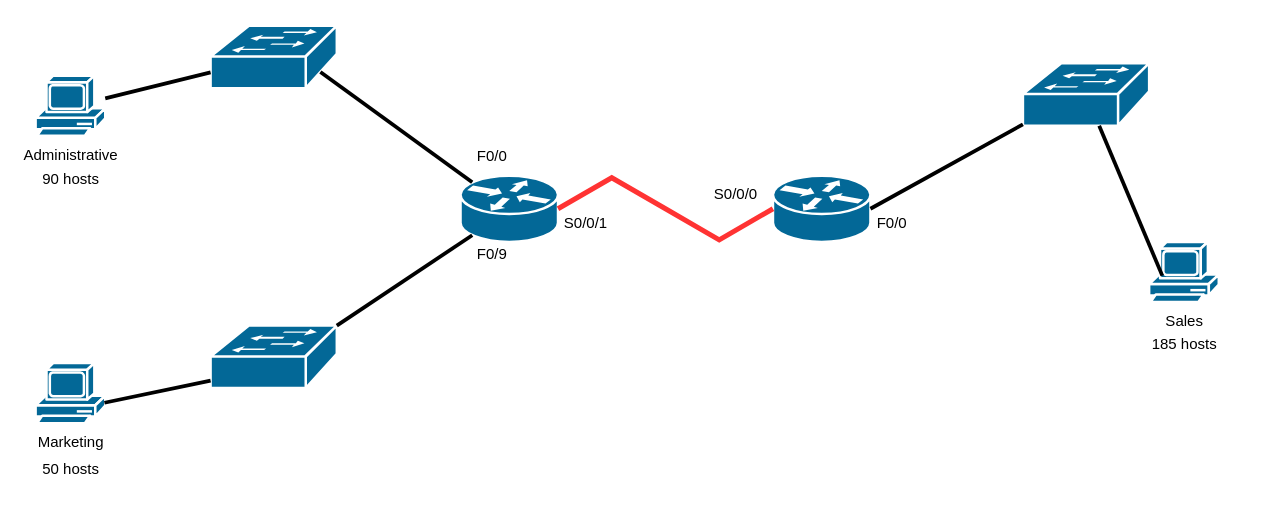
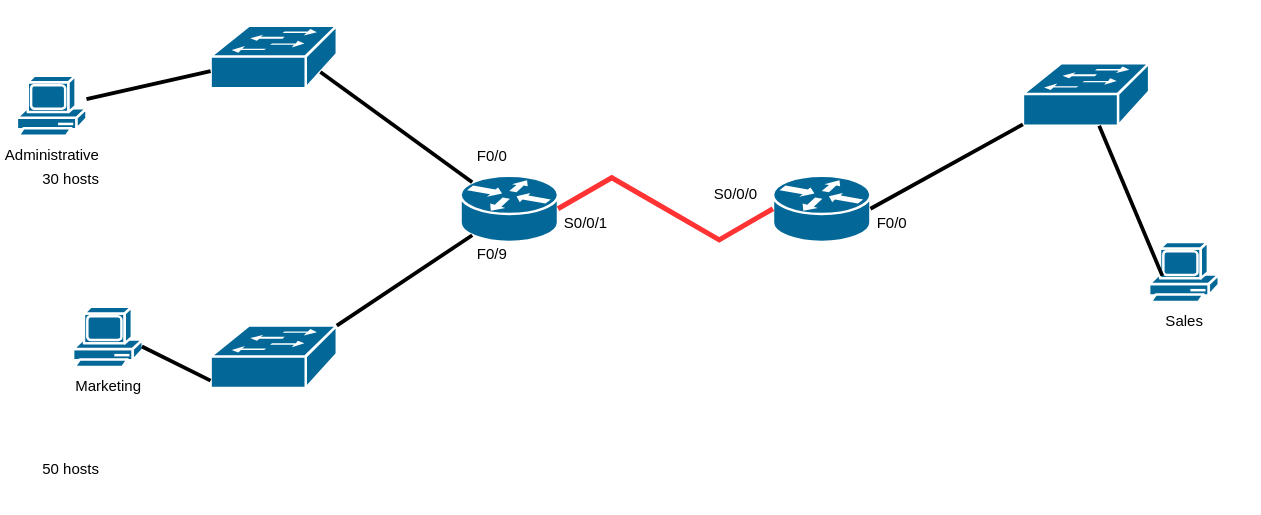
(70, 107) -> (52, 107)
(71, 179) -> (71, 179)
(1184, 344) -> none
(70, 394) -> (108, 338)
